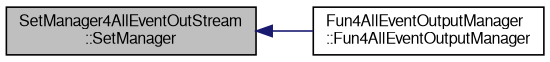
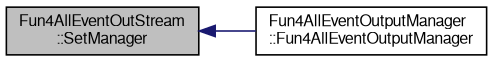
(131, 31) -> (103, 31)
